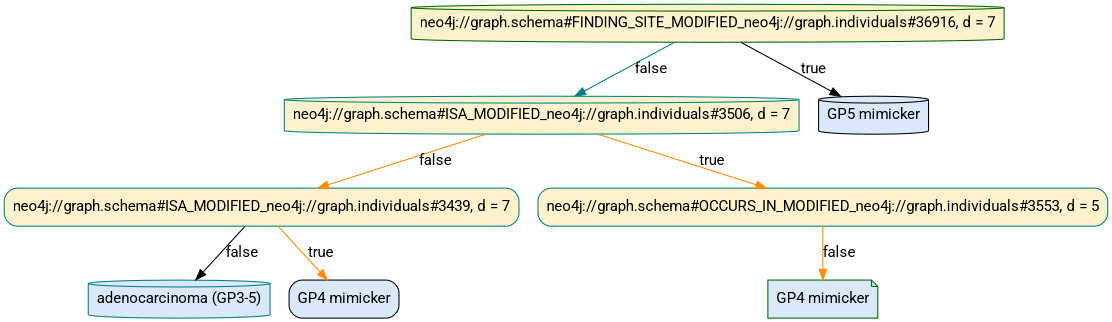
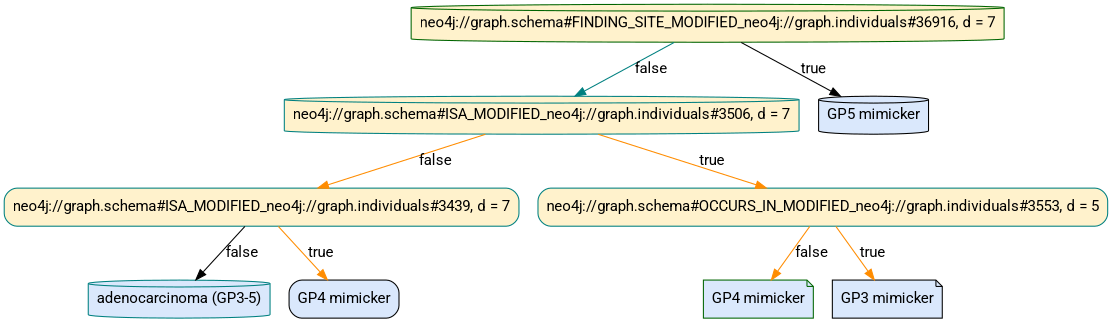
none -> (887, 299)
